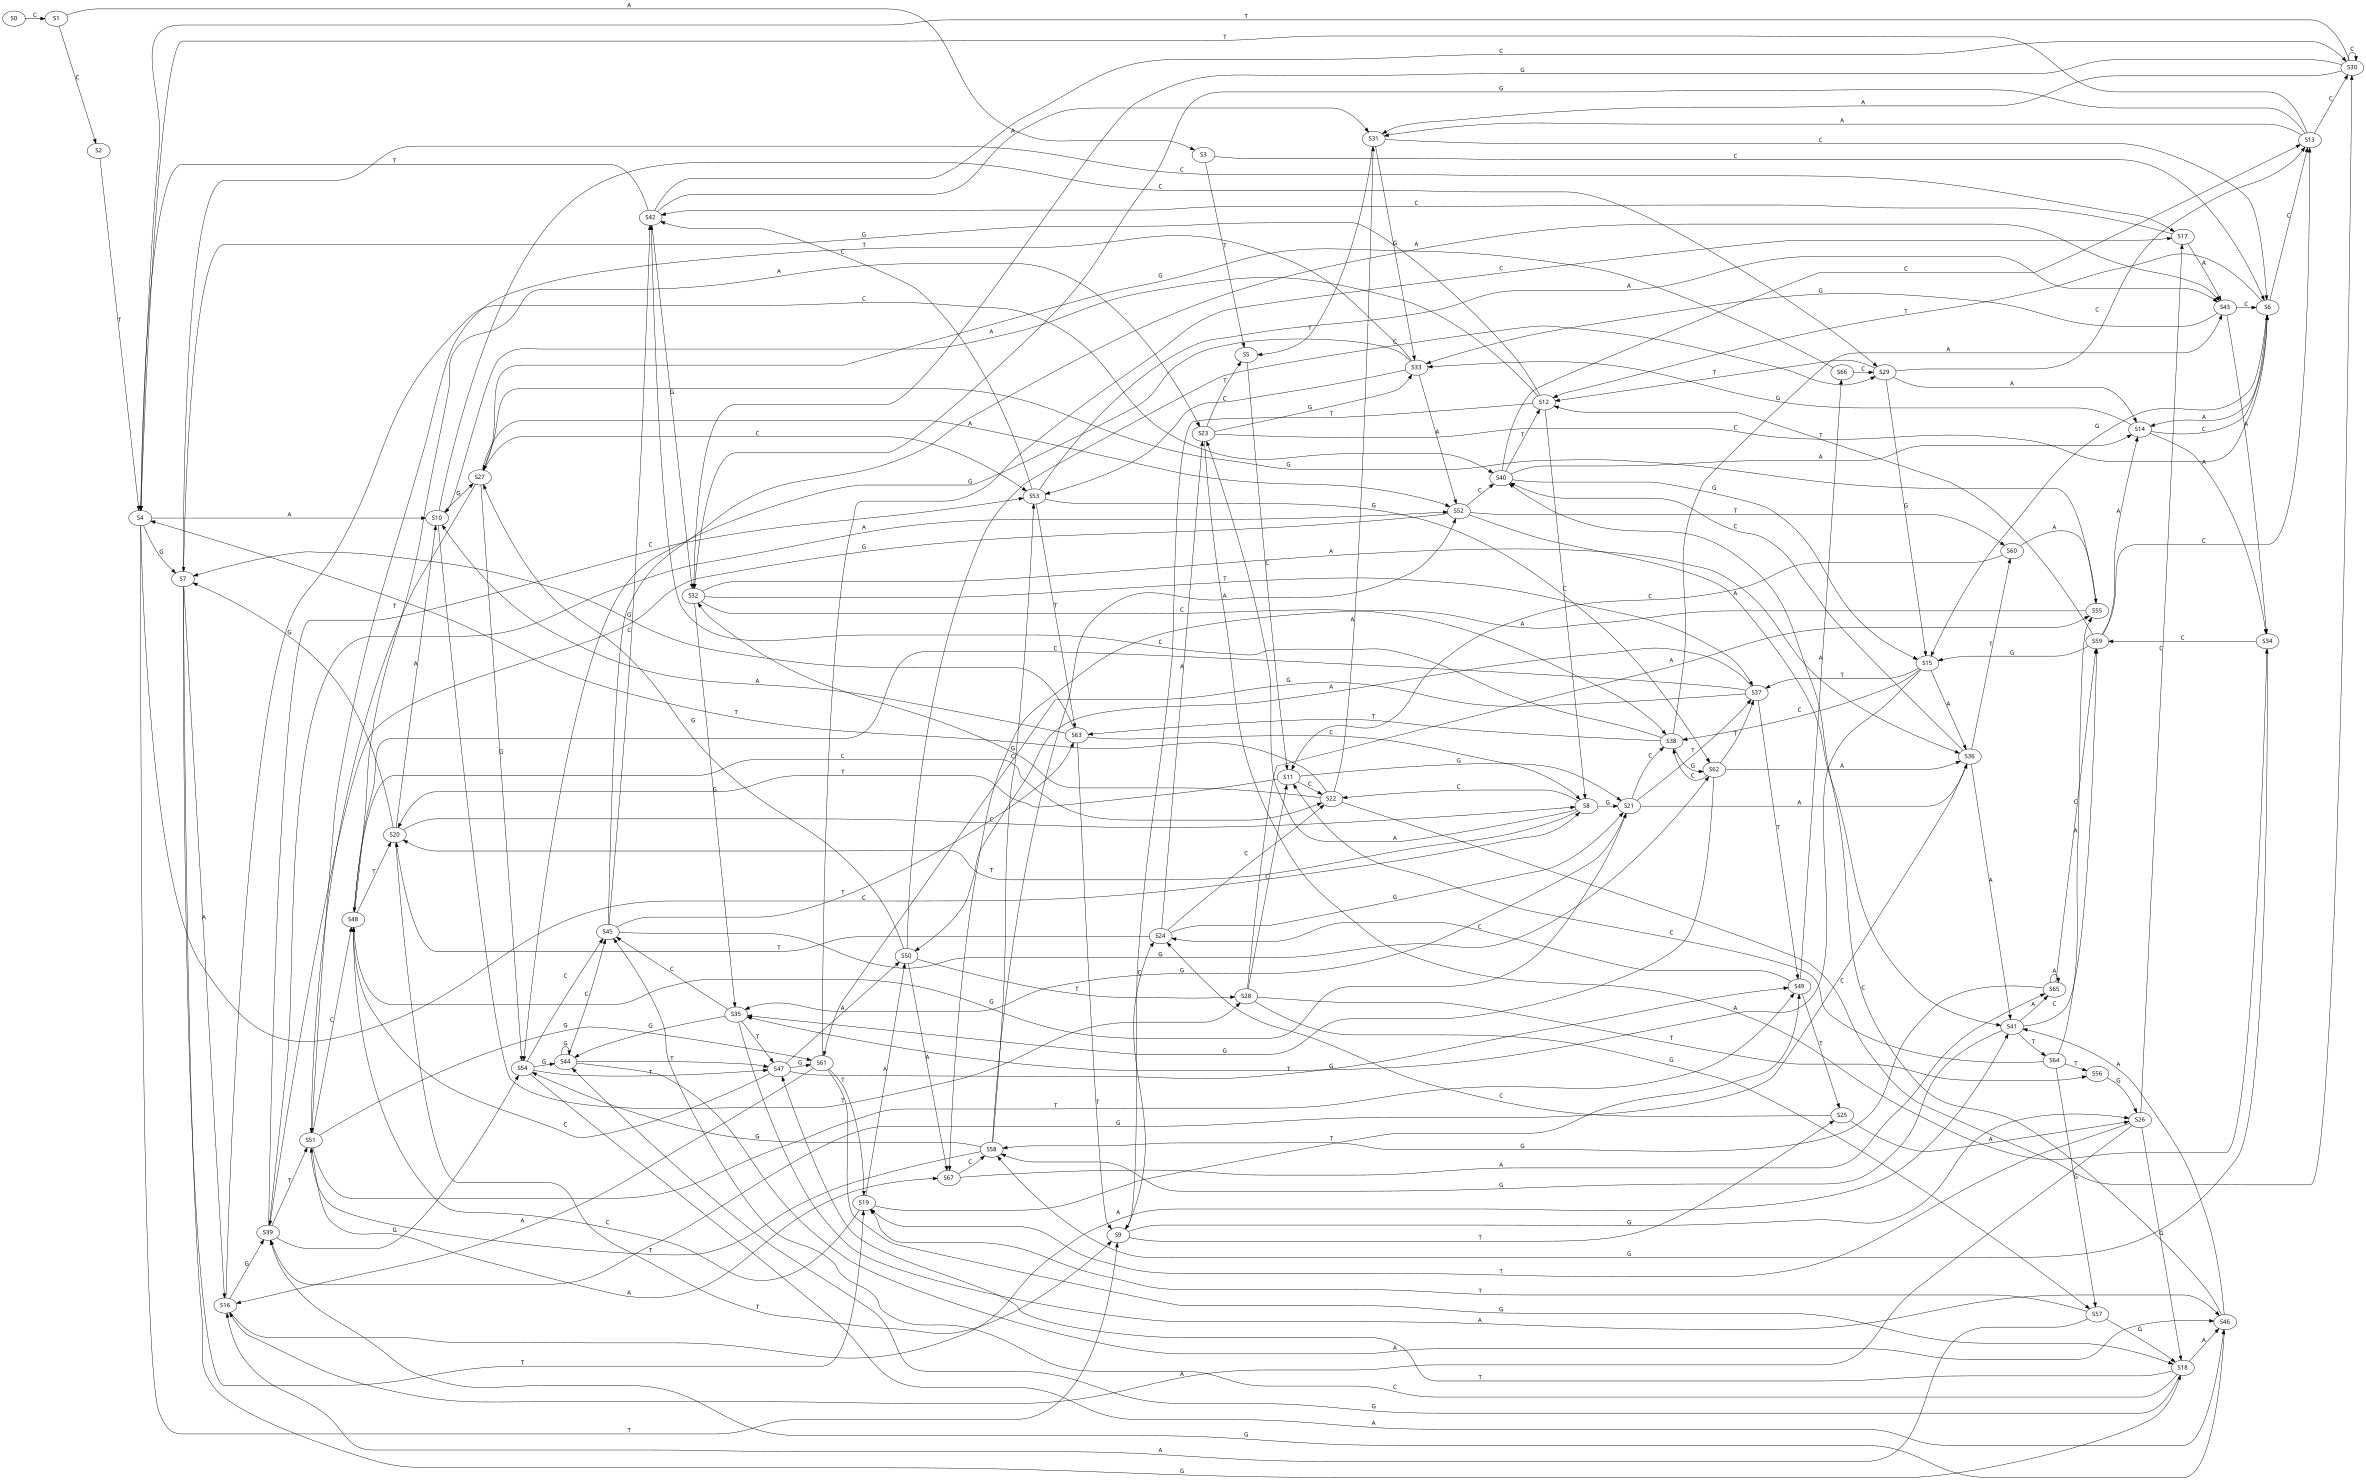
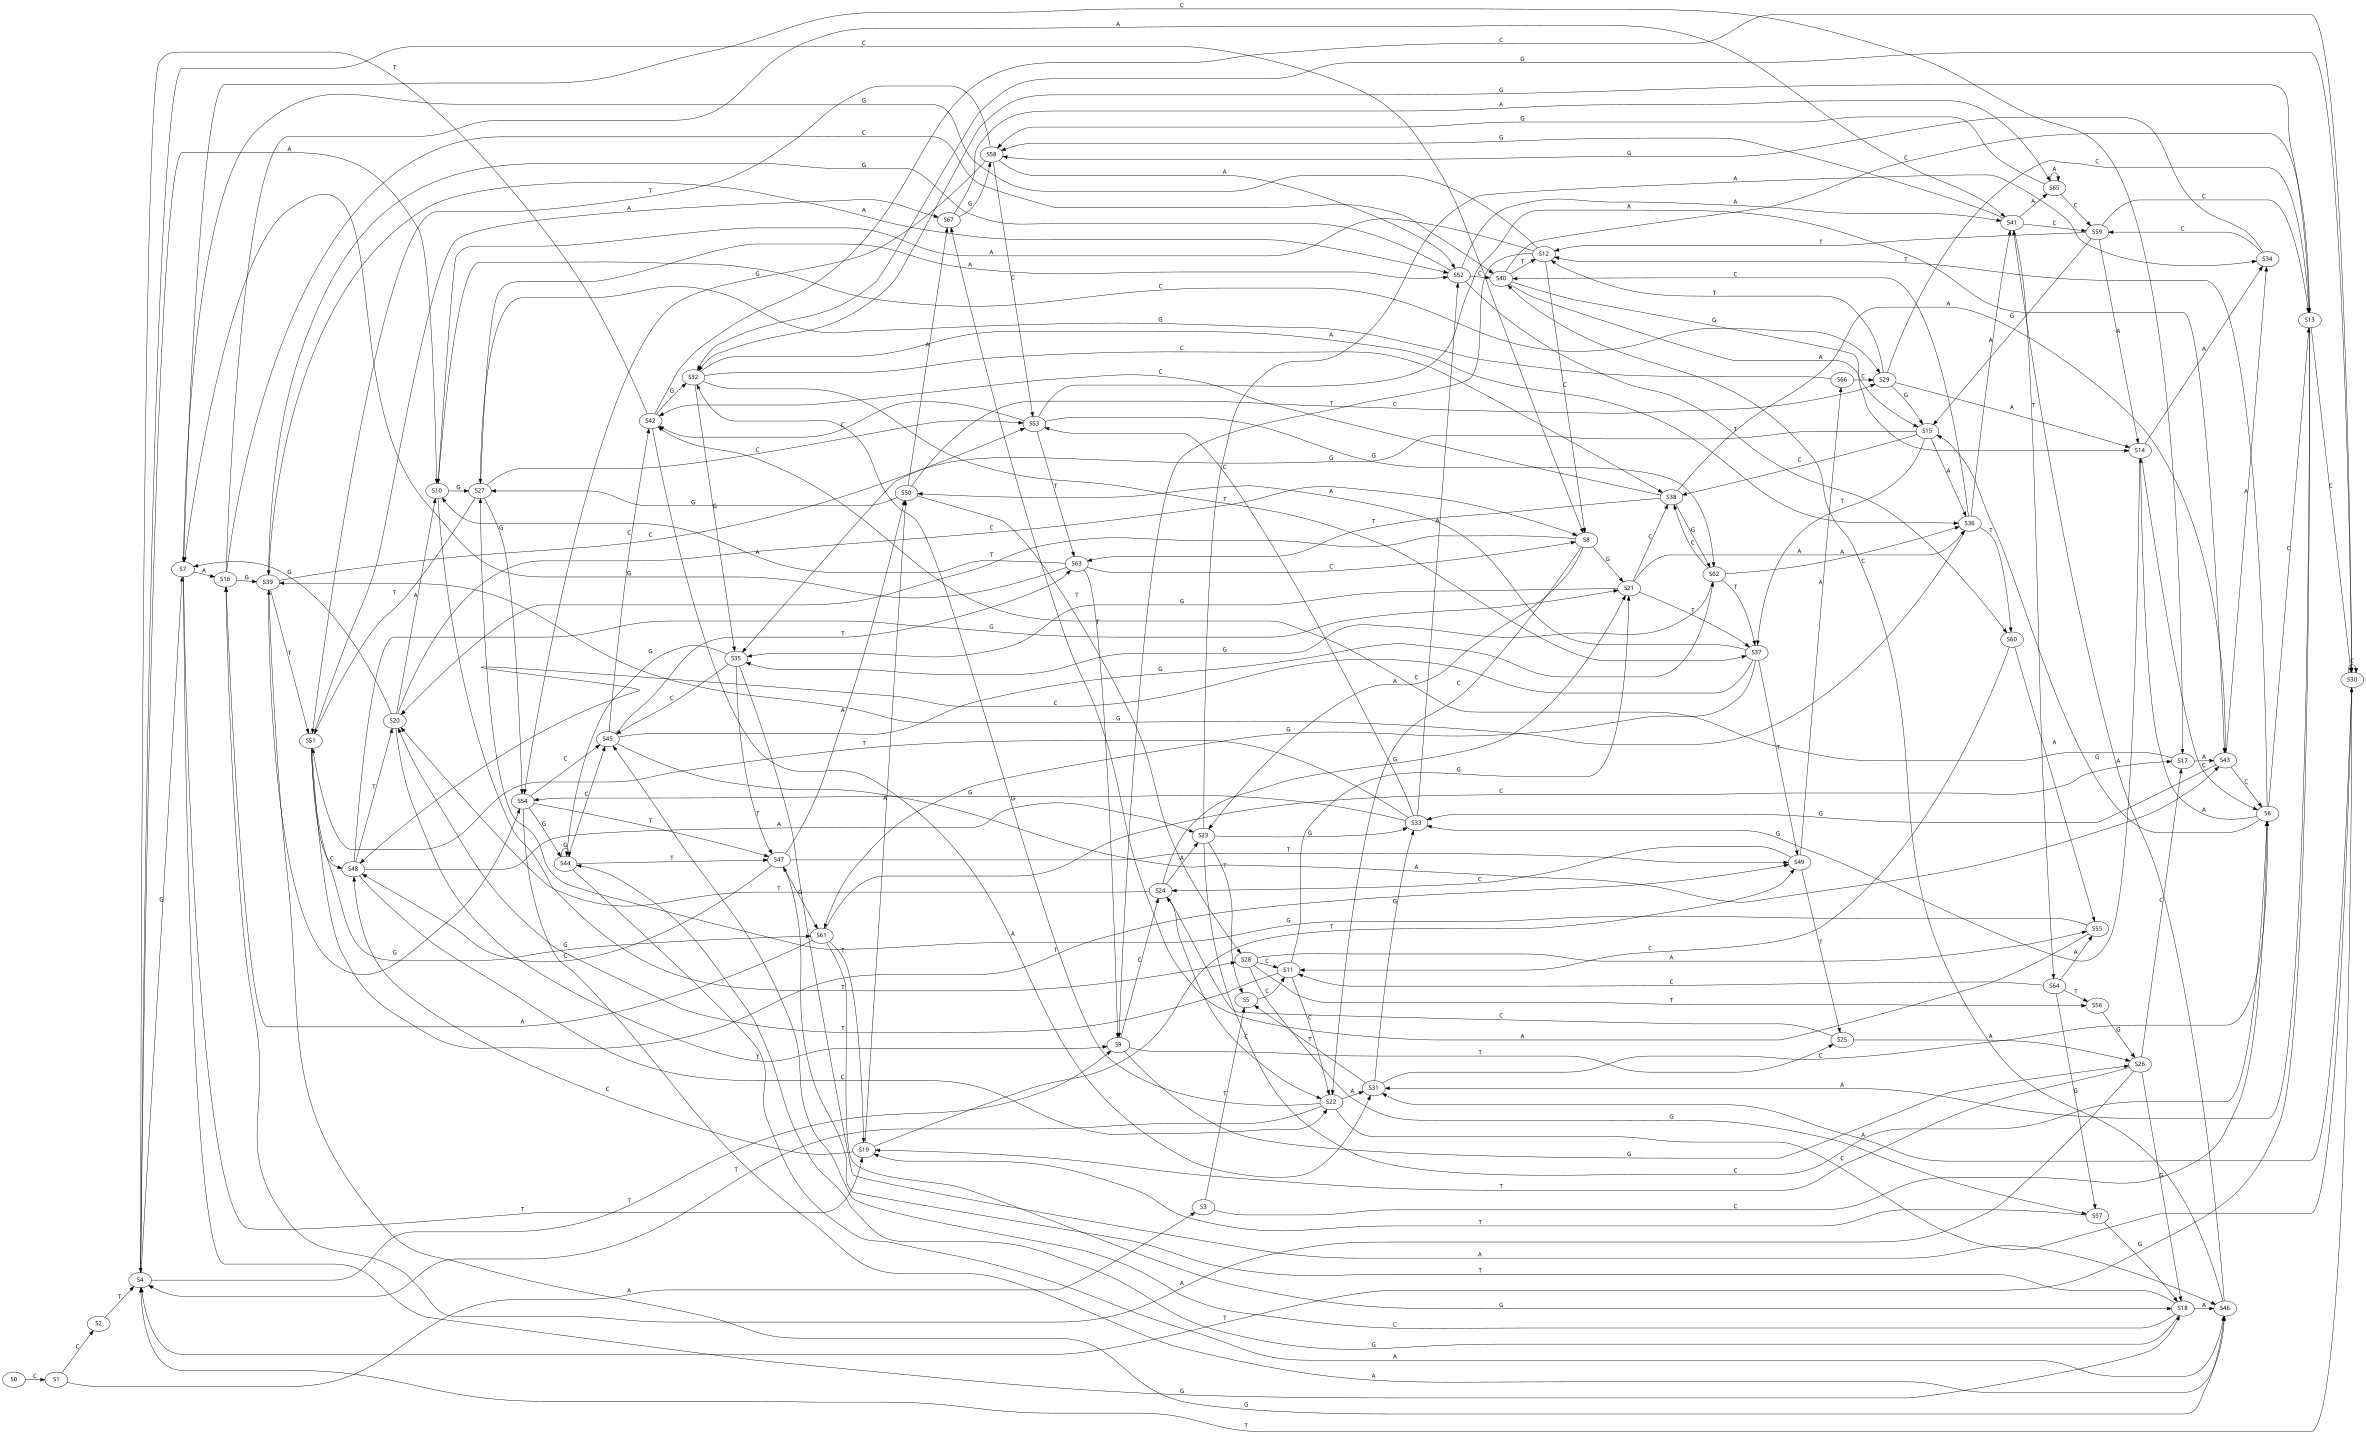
(970, 1162) -> (970, 204)
(1165, 1455) -> none
